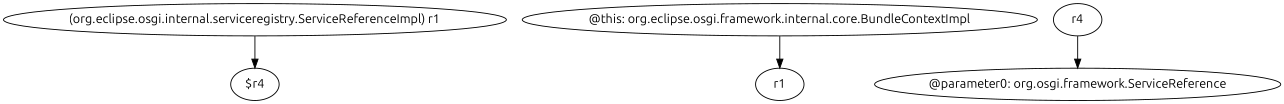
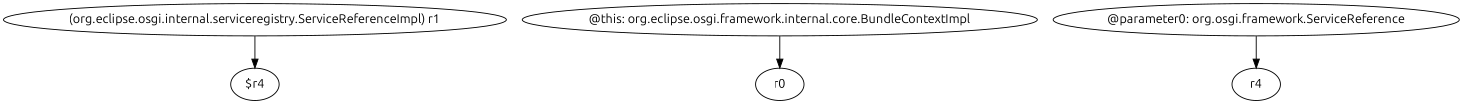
(1078, 48) -> (1256, 48)
(780, 84) -> (780, 84)
